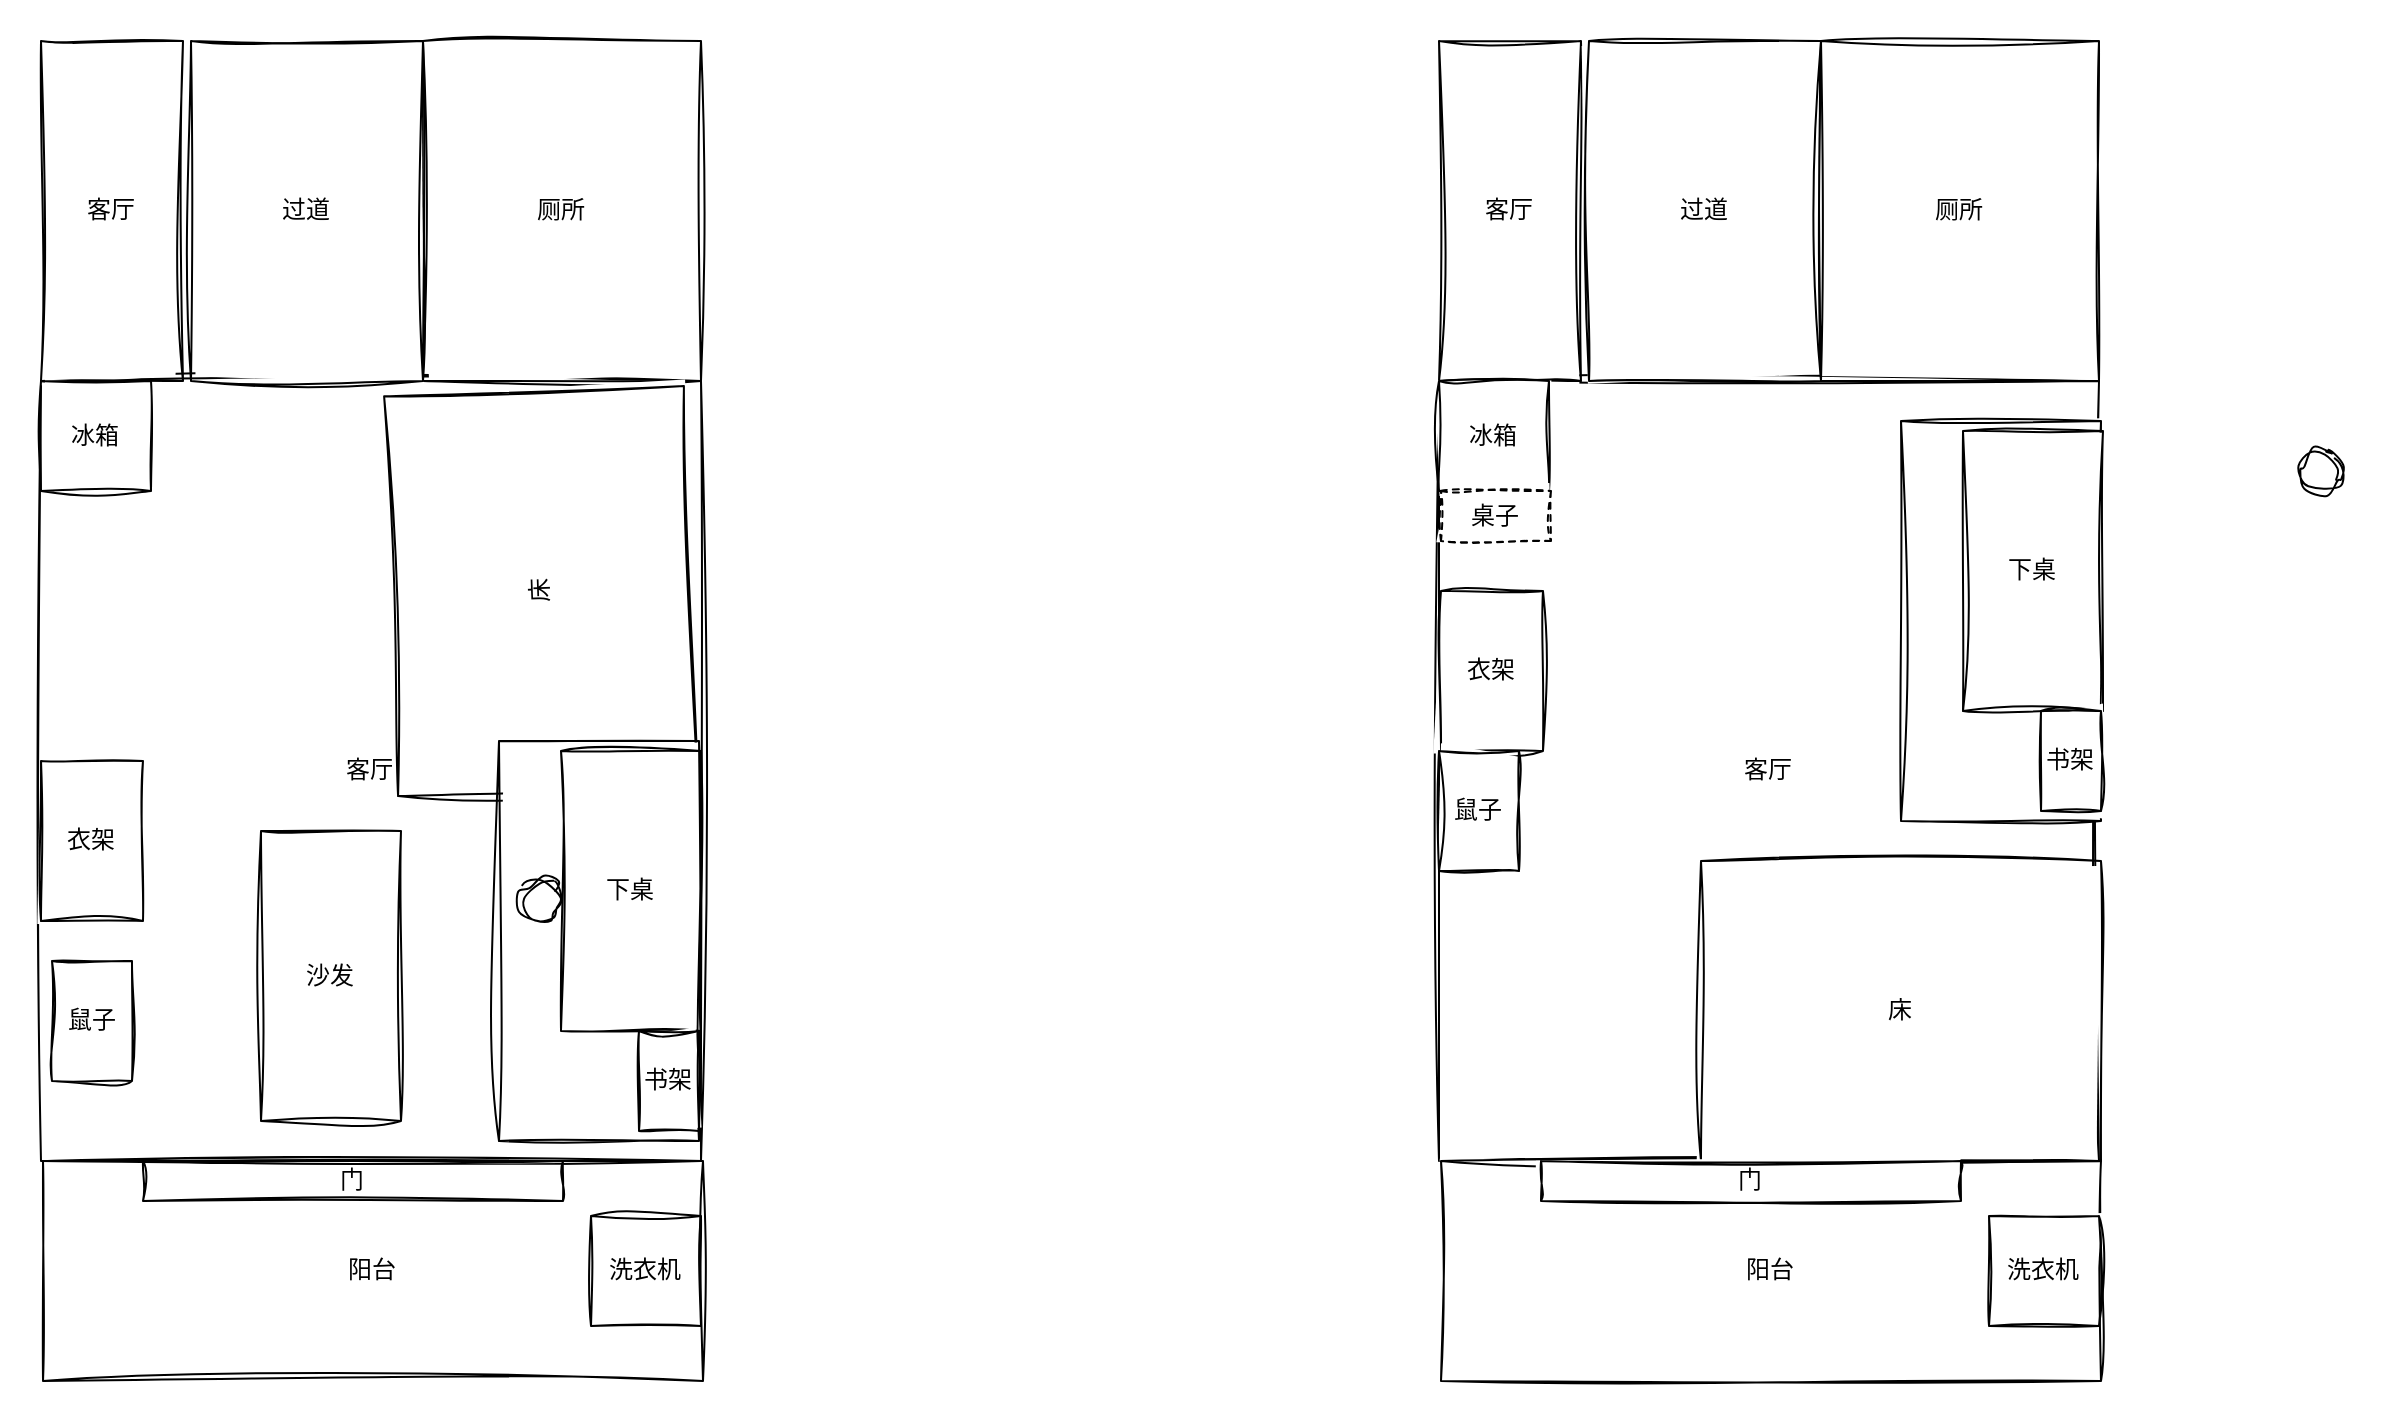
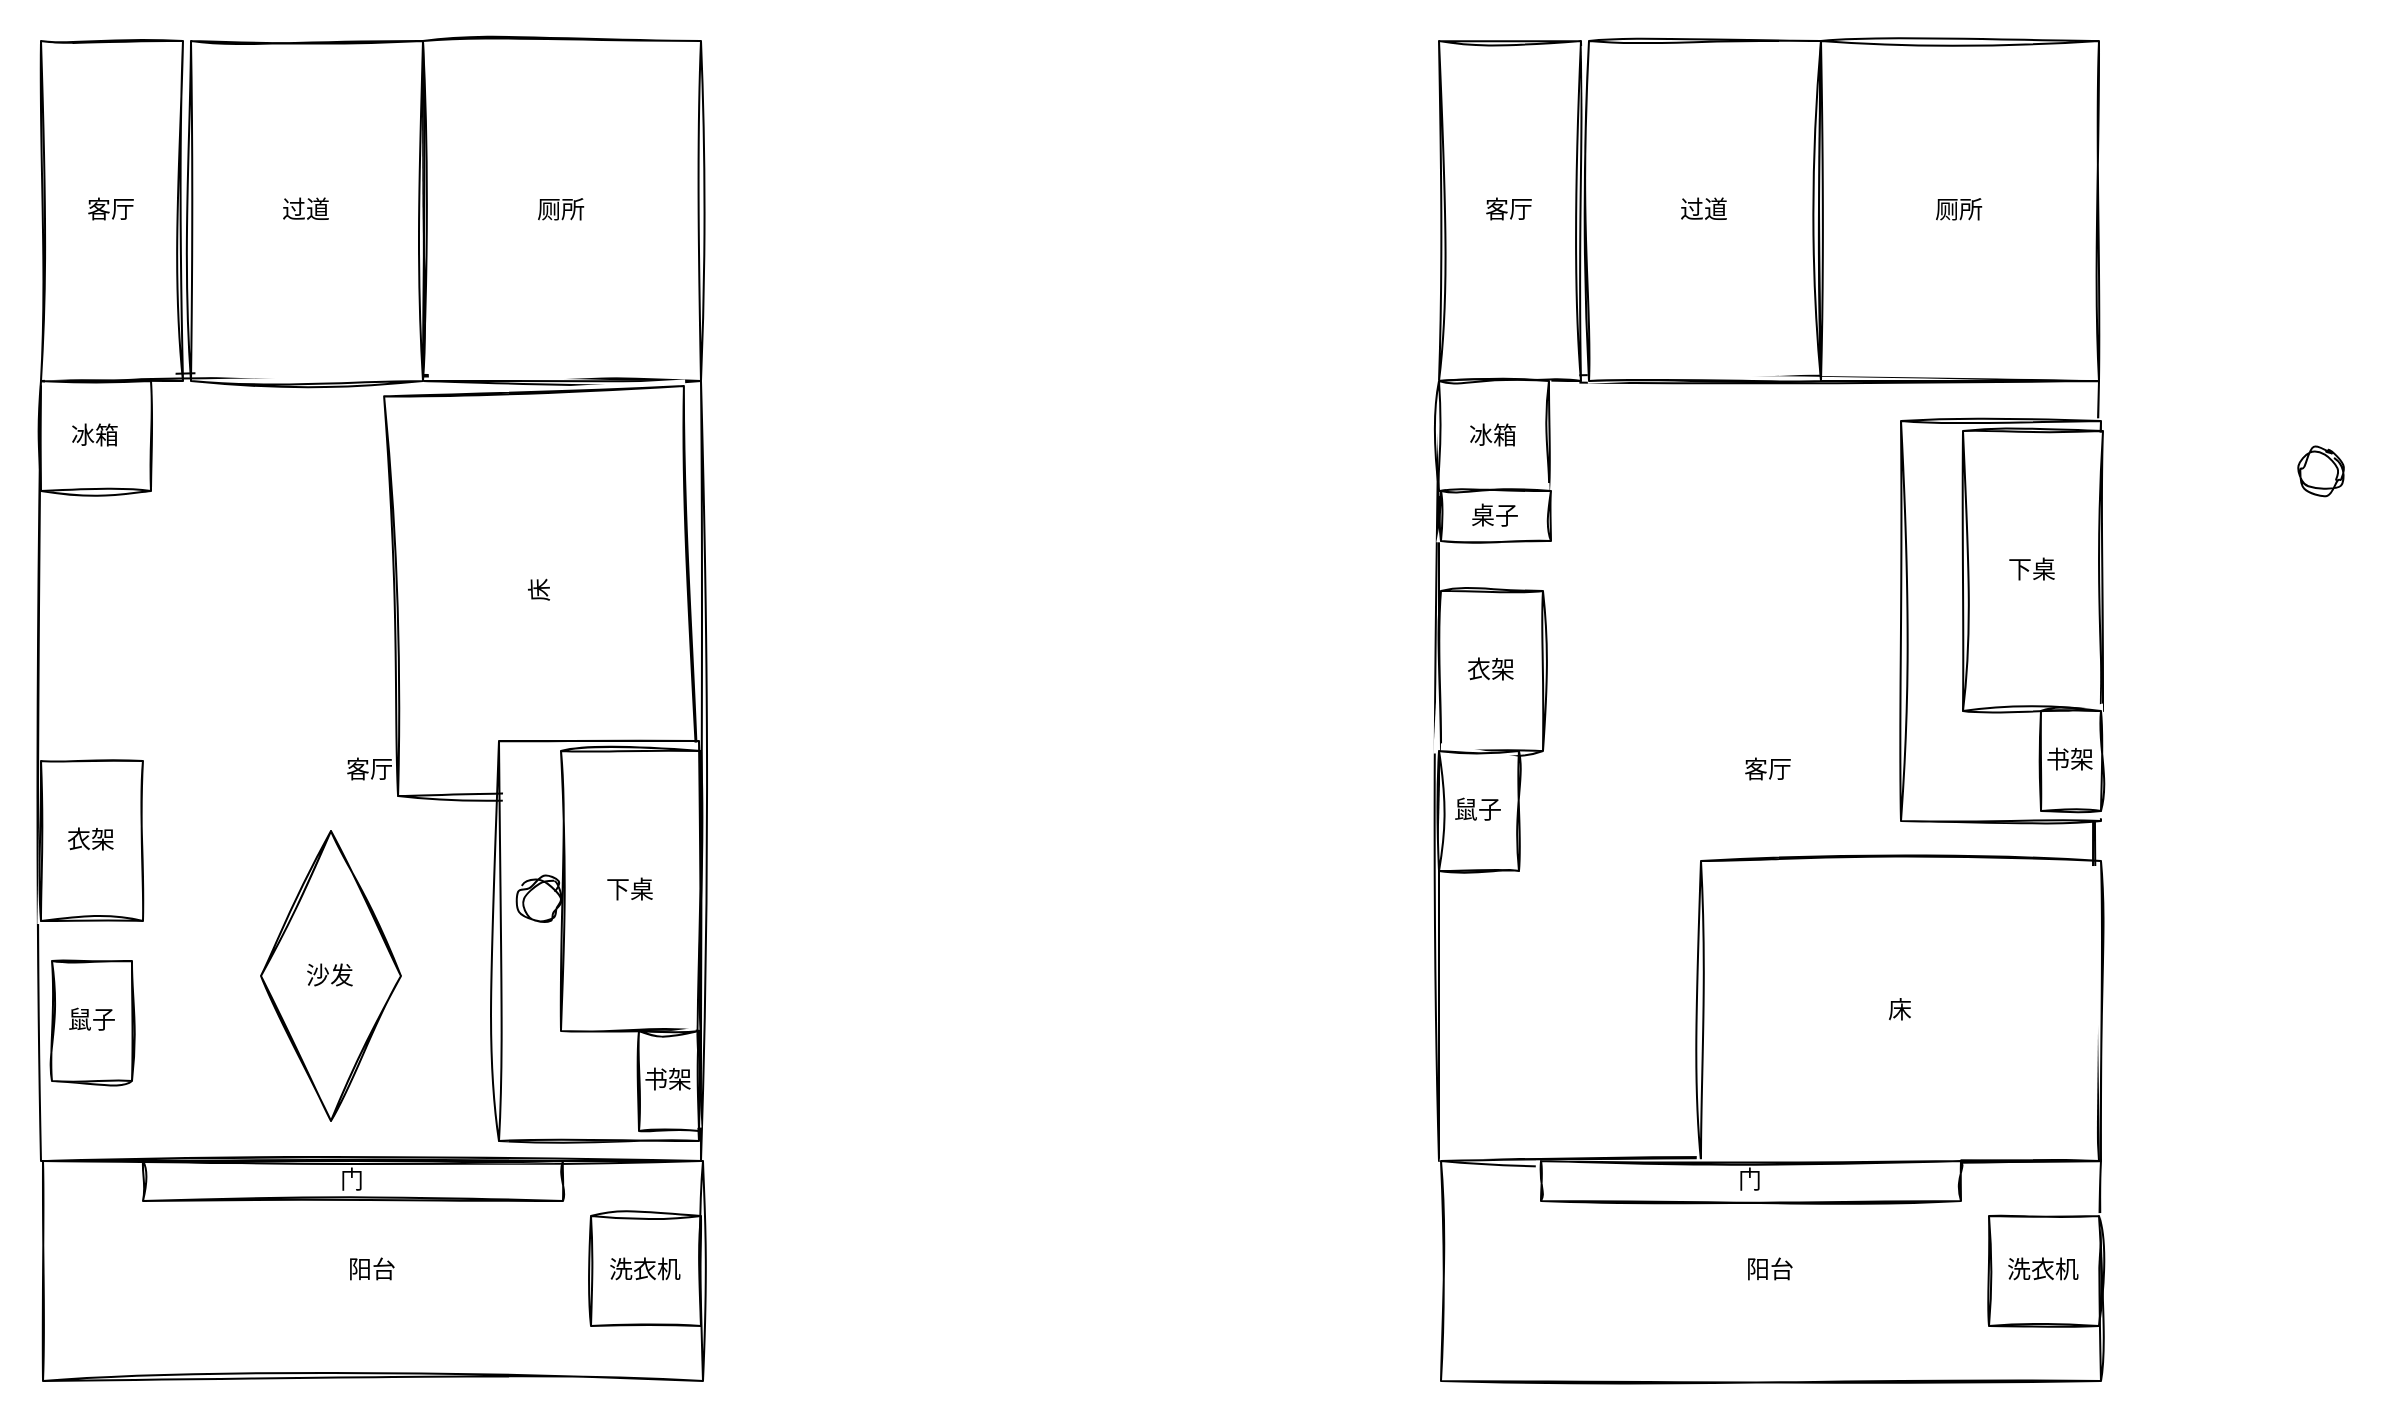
(1496, 516) -> (1496, 516)
(331, 976) -> (331, 976)
